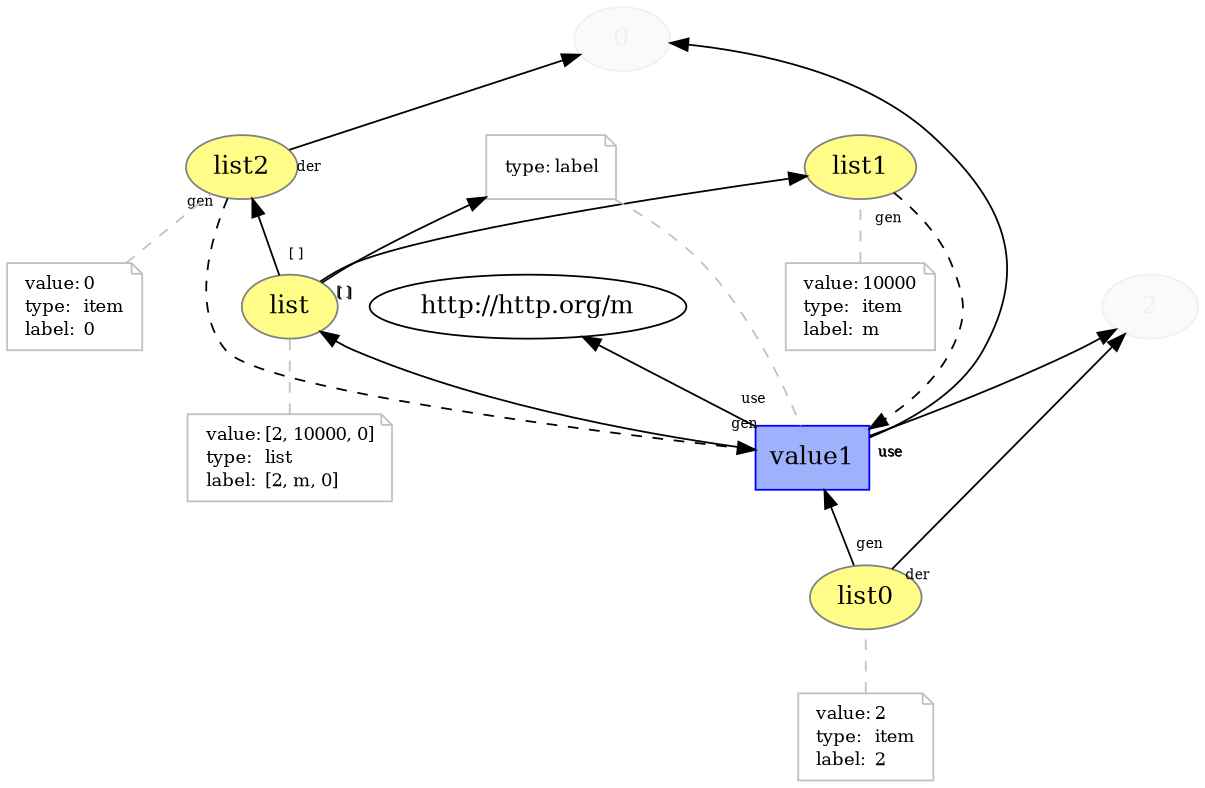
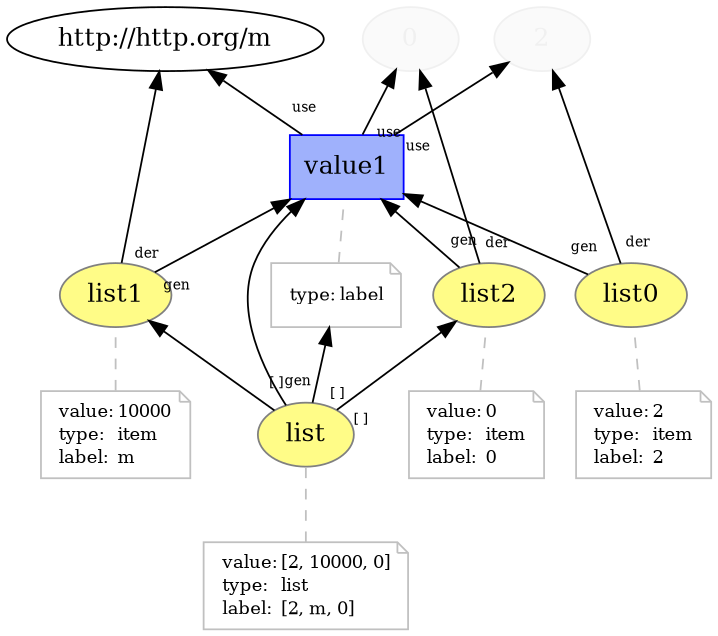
none -> (139, 176)
(963, 309) -> (214, 240)
(400, 400) -> (427, 239)
(542, 410) -> (248, 306)
